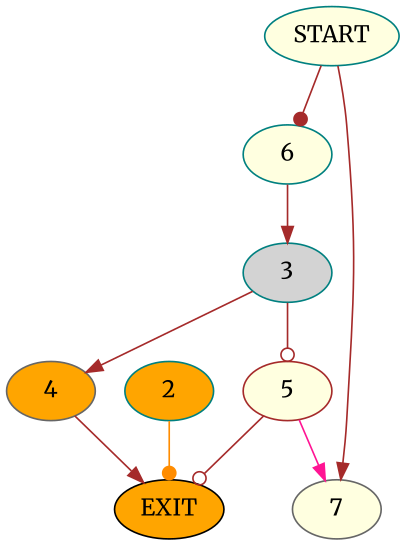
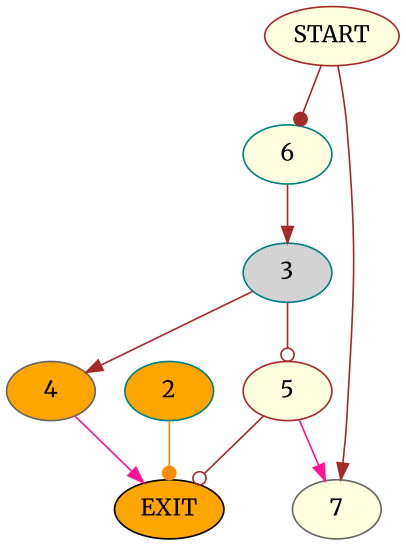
(332, 36) -> (332, 36)
(103, 443) -> (103, 443)
